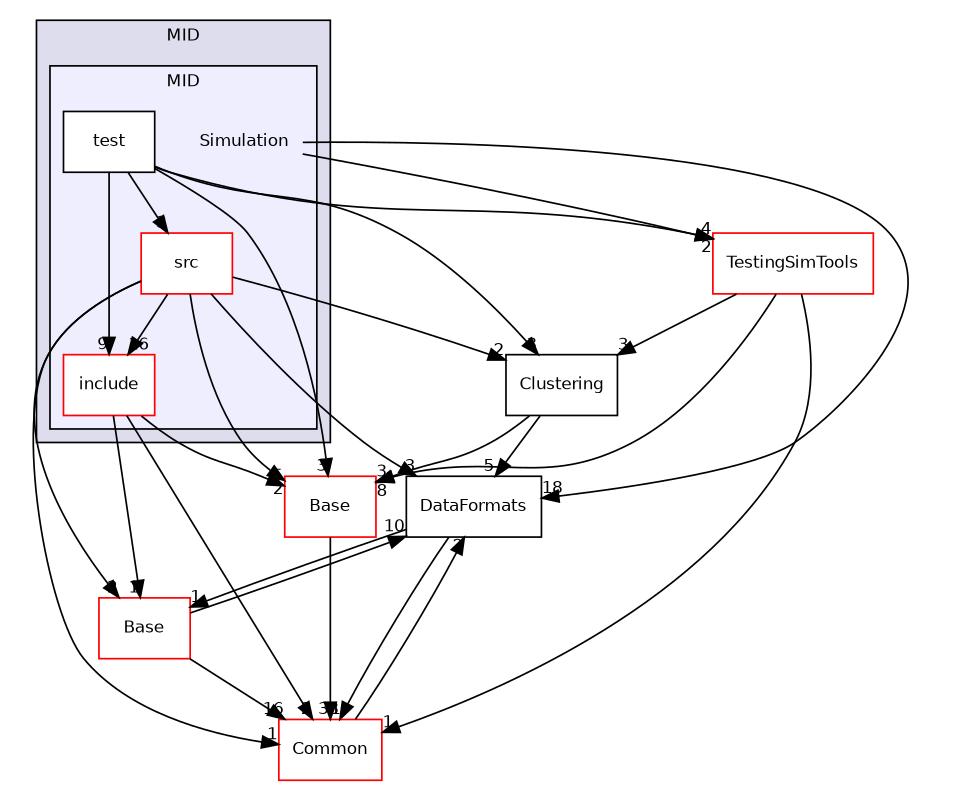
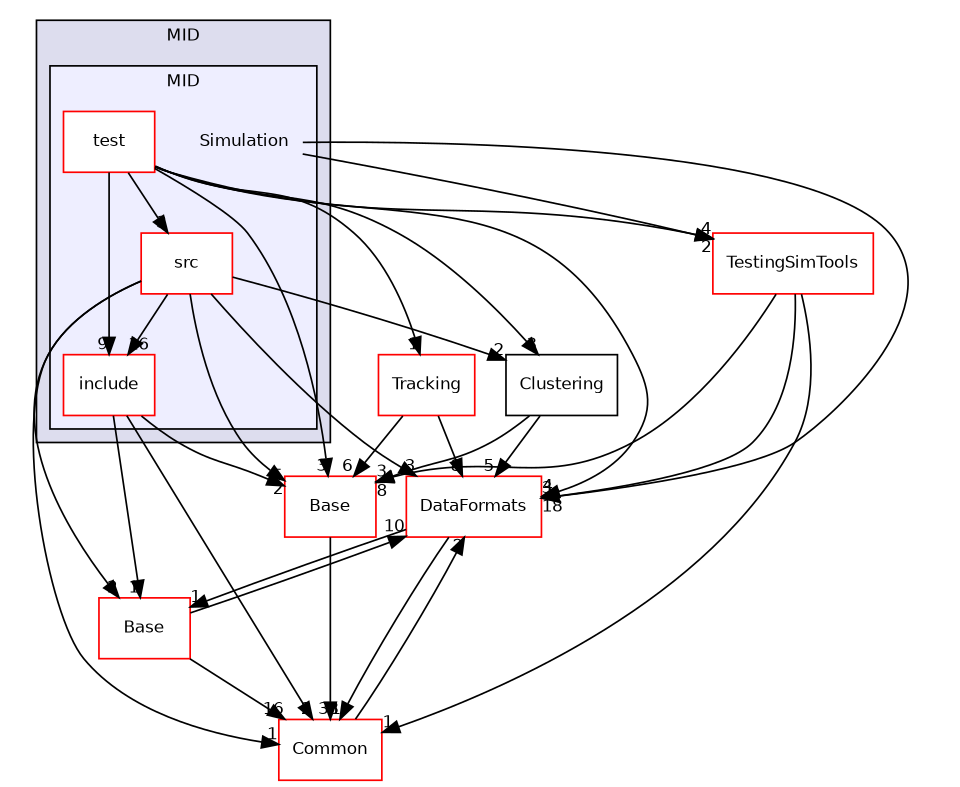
(109, 142) -> (109, 142)
none -> (508, 235)
(685, 321) -> (734, 455)
none -> (427, 385)
(474, 507) -> (474, 507)
